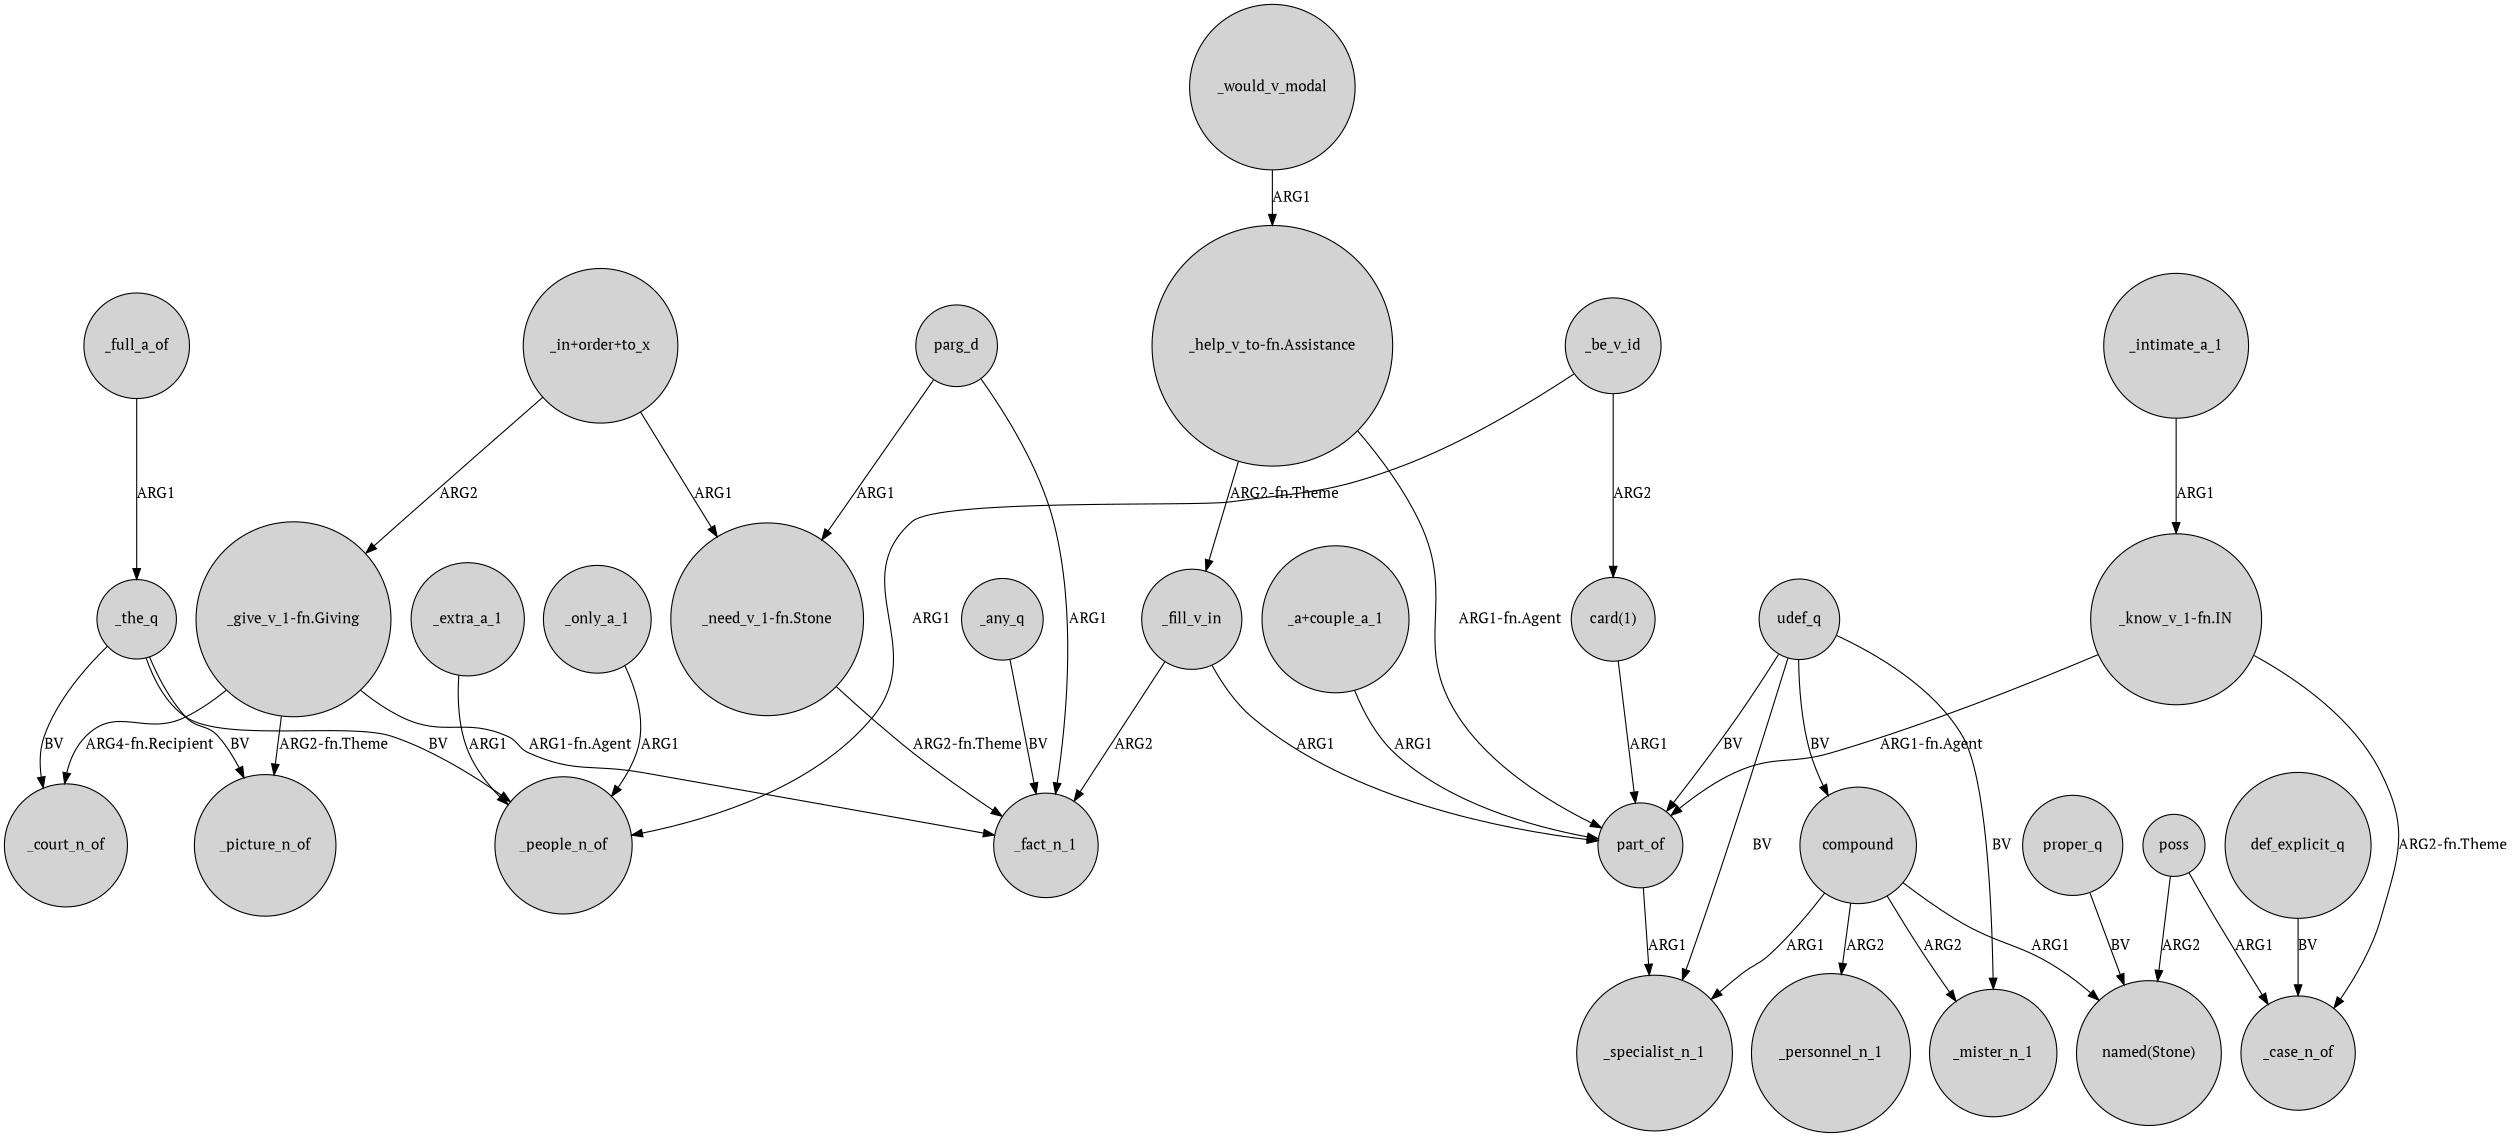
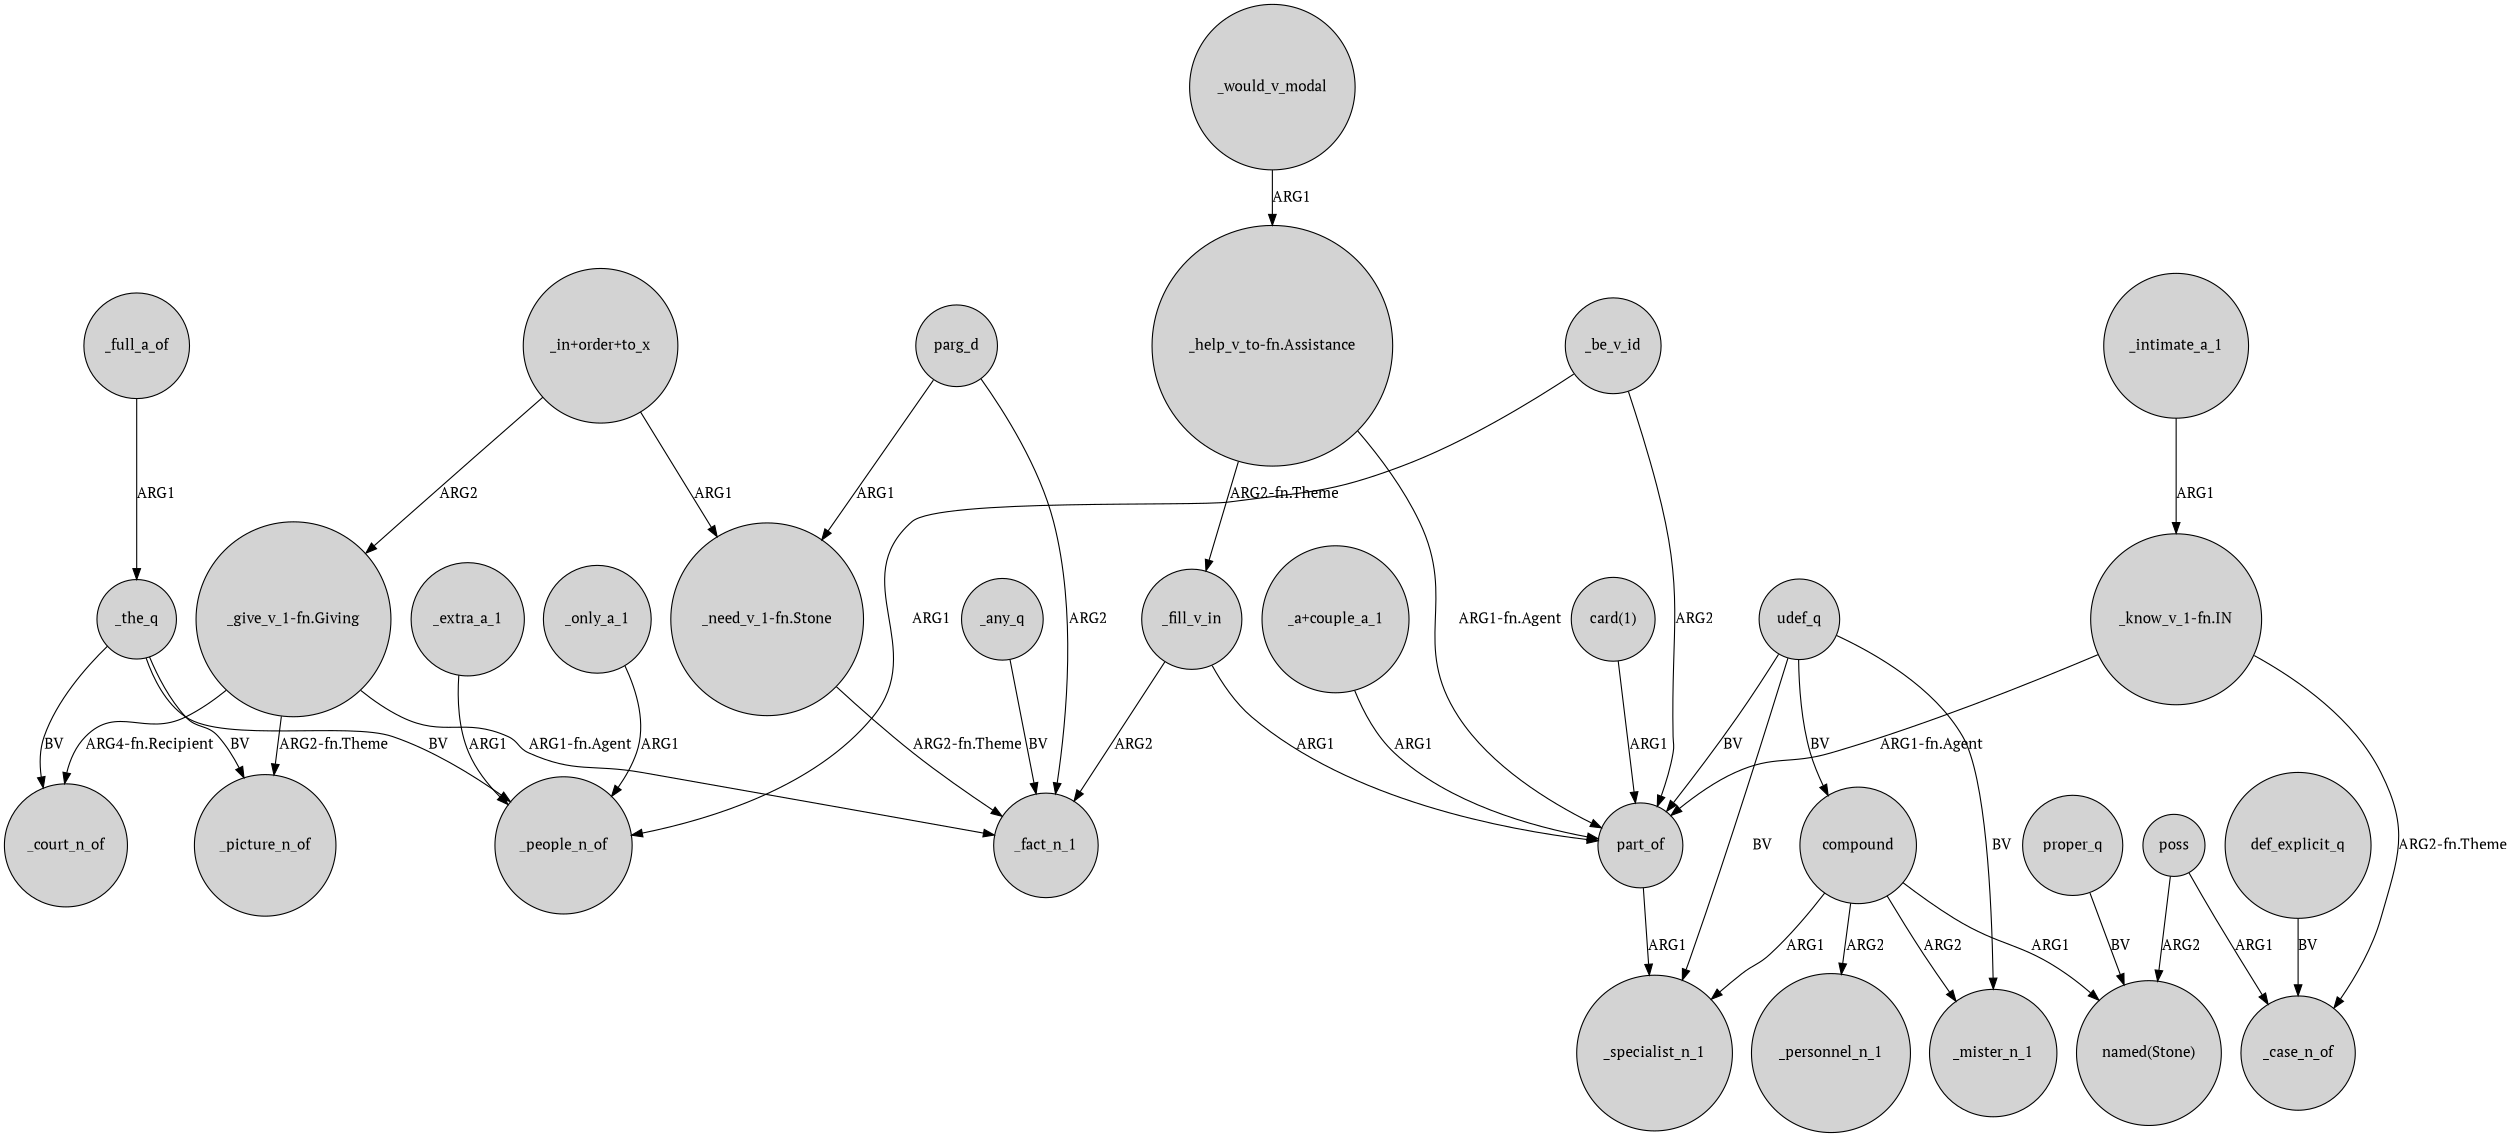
(1613, 480) -> (1674, 592)
(1088, 619) -> (1088, 619)
